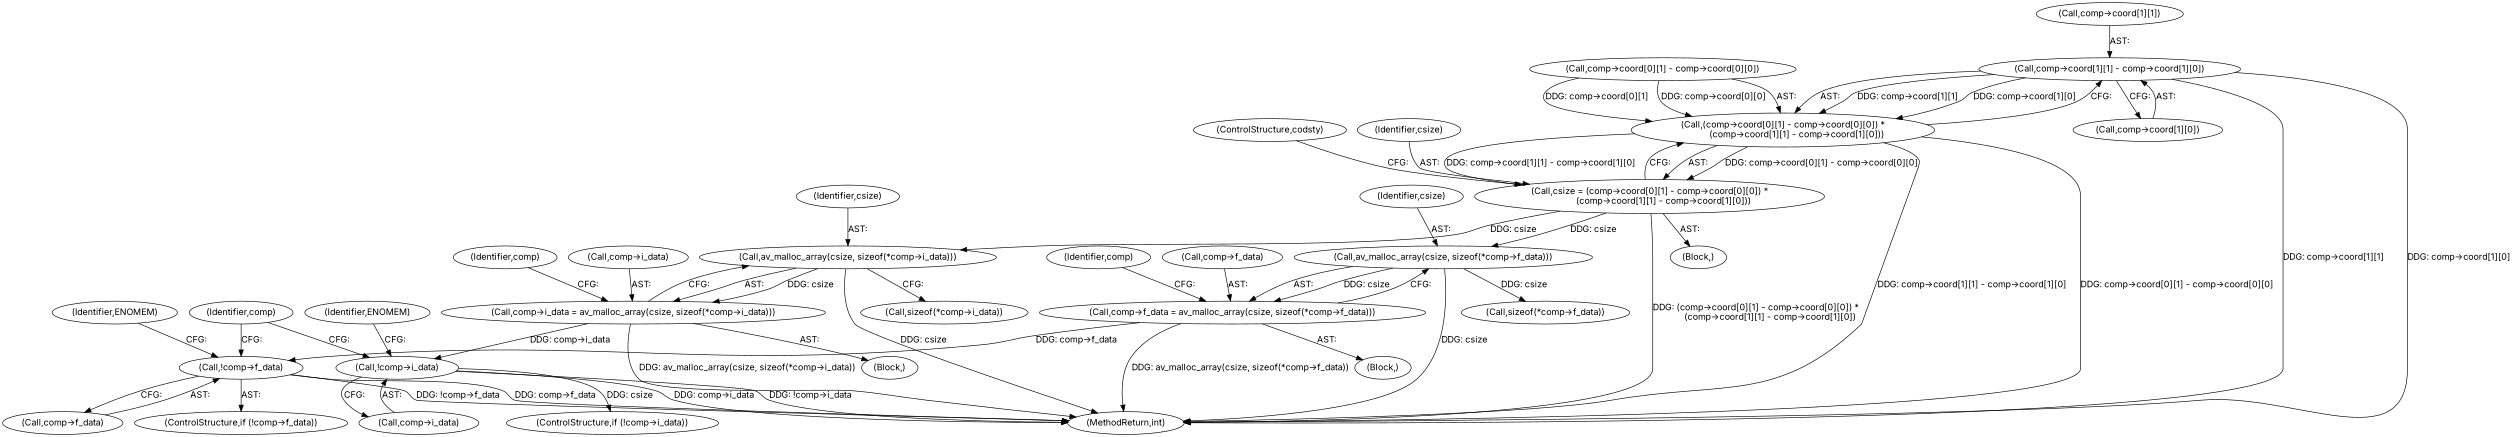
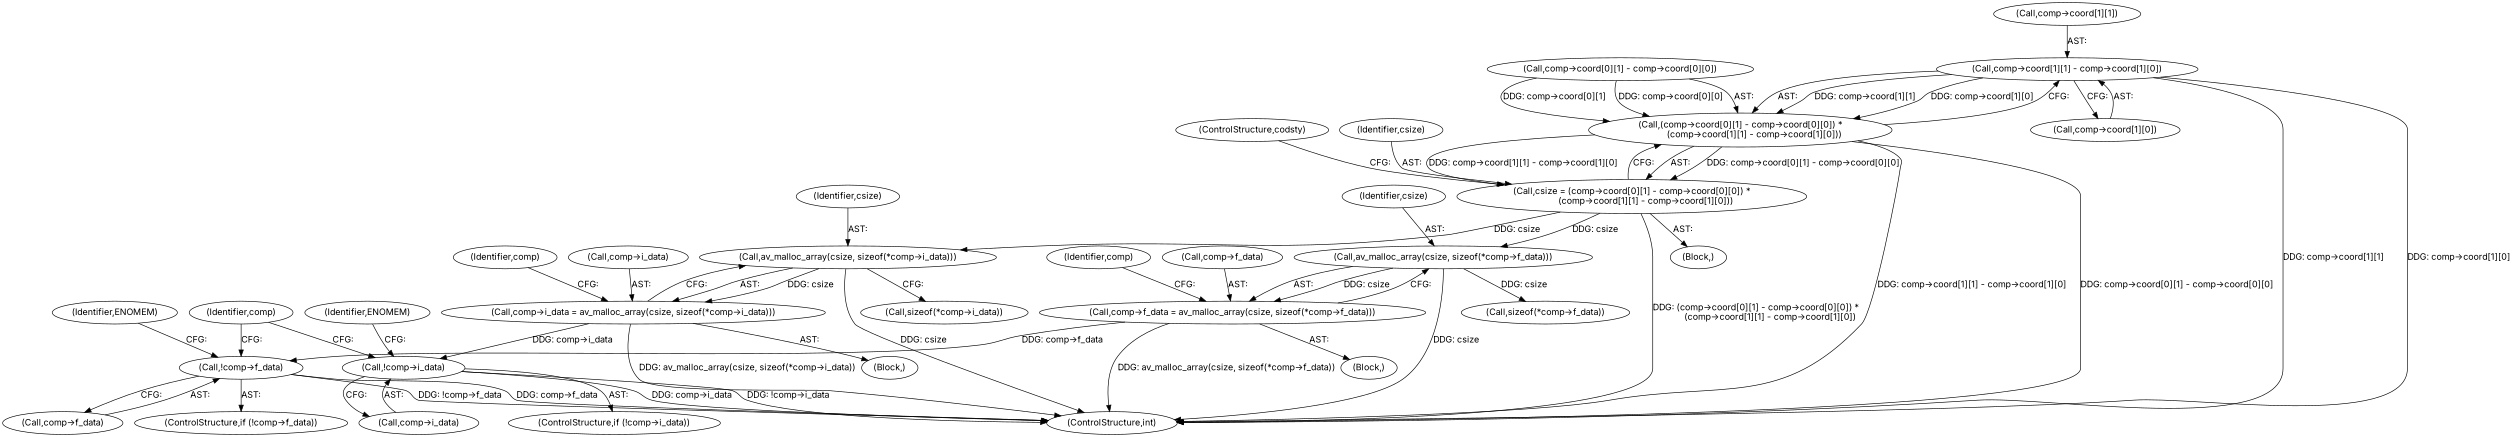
(630, 395) -> (620, 395)
(1126, 423) -> (1112, 423)
